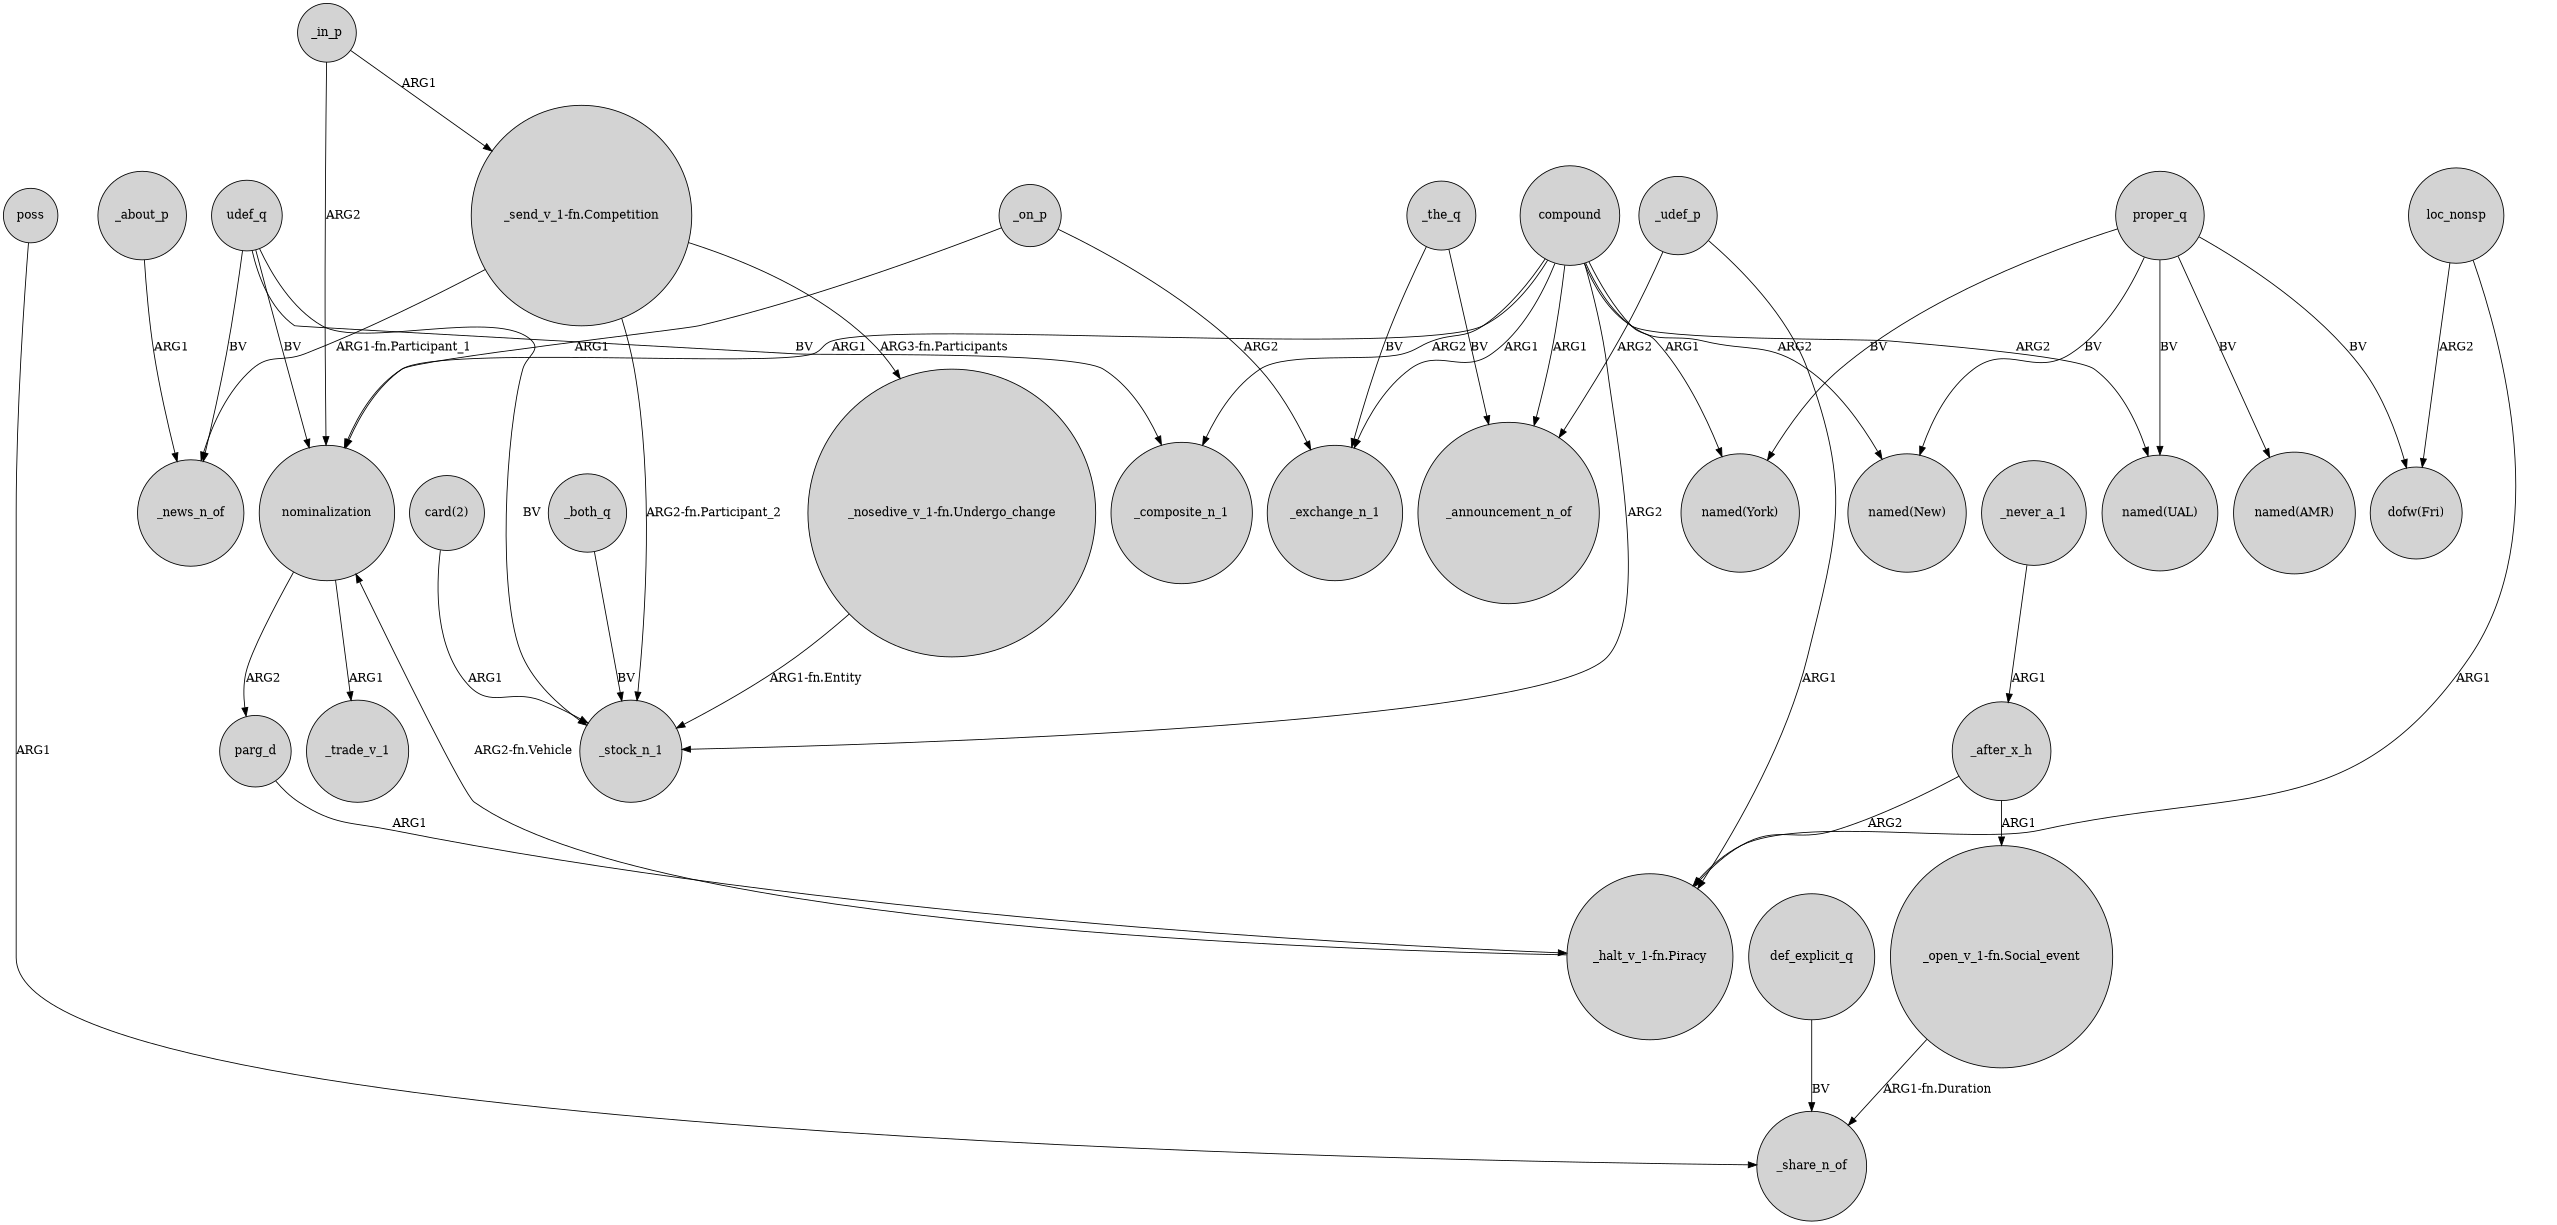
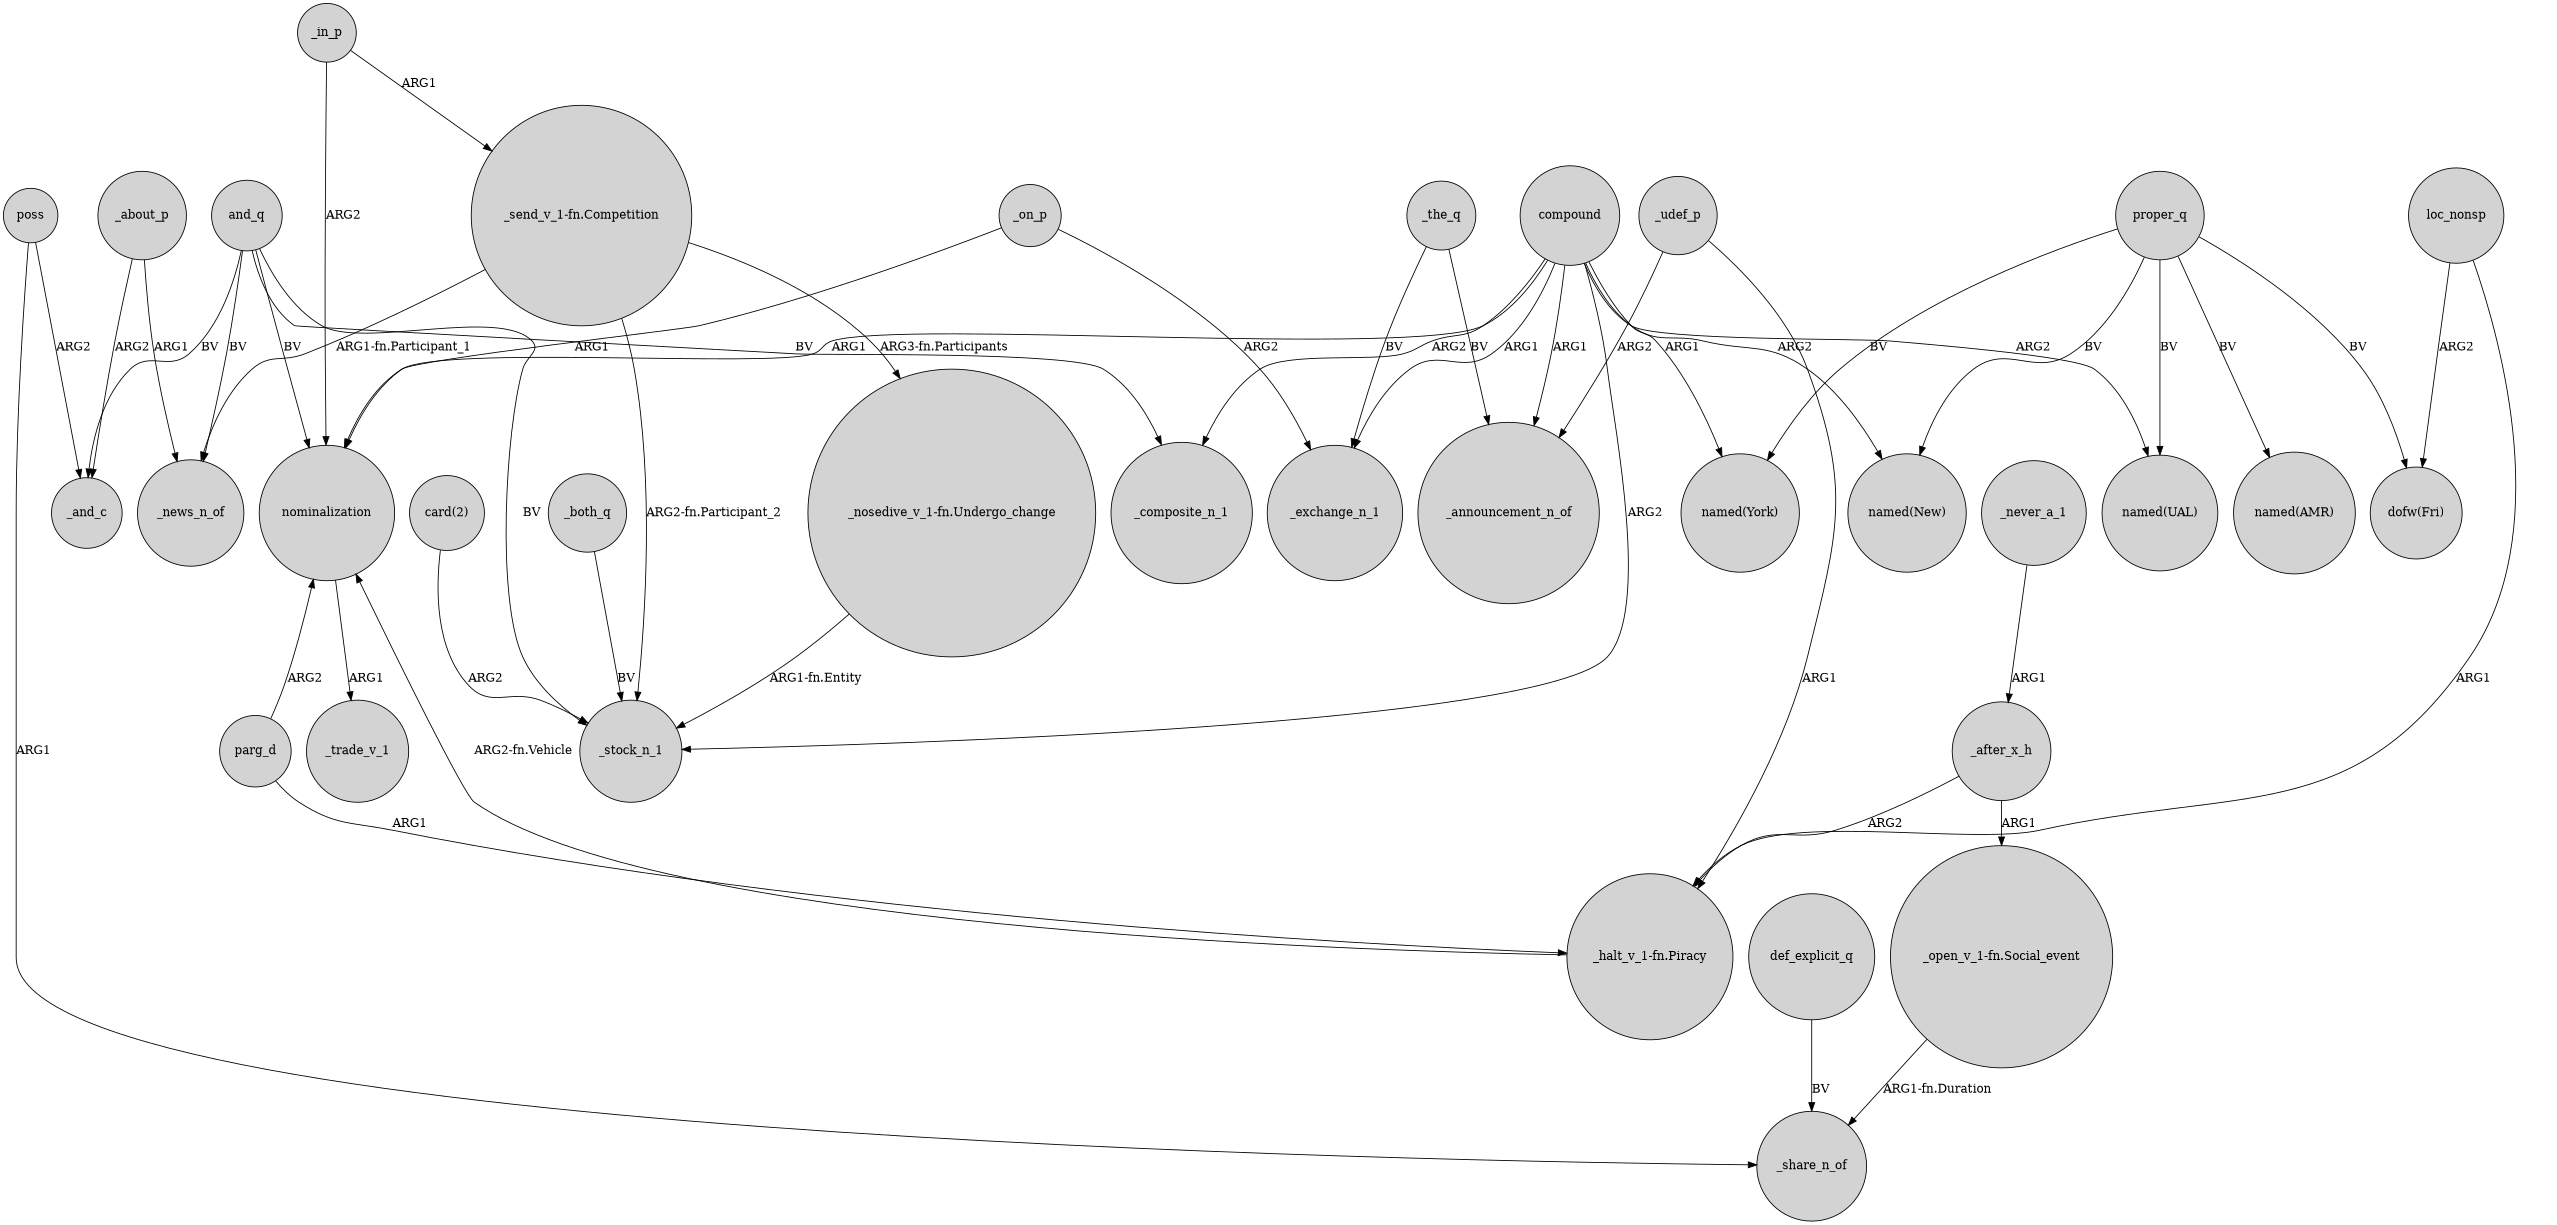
(247, 216) -> (247, 216)
none -> (87, 513)
(260, 637) -> (294, 654)
(486, 679) -> (486, 679)
